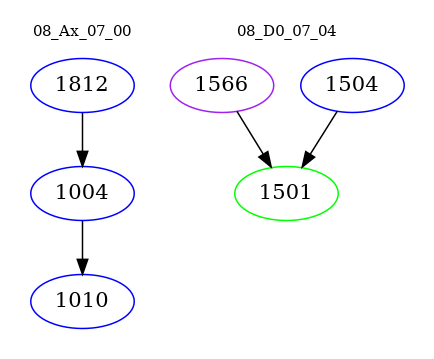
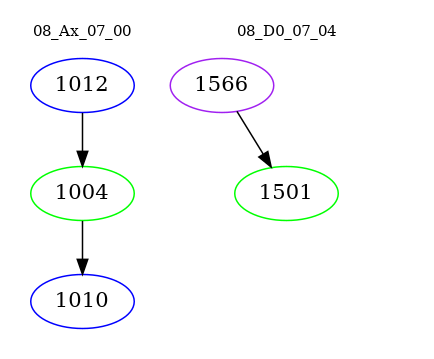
(82, 86) -> (82, 86)
(352, 86) -> none
(82, 194) -> (82, 194)
